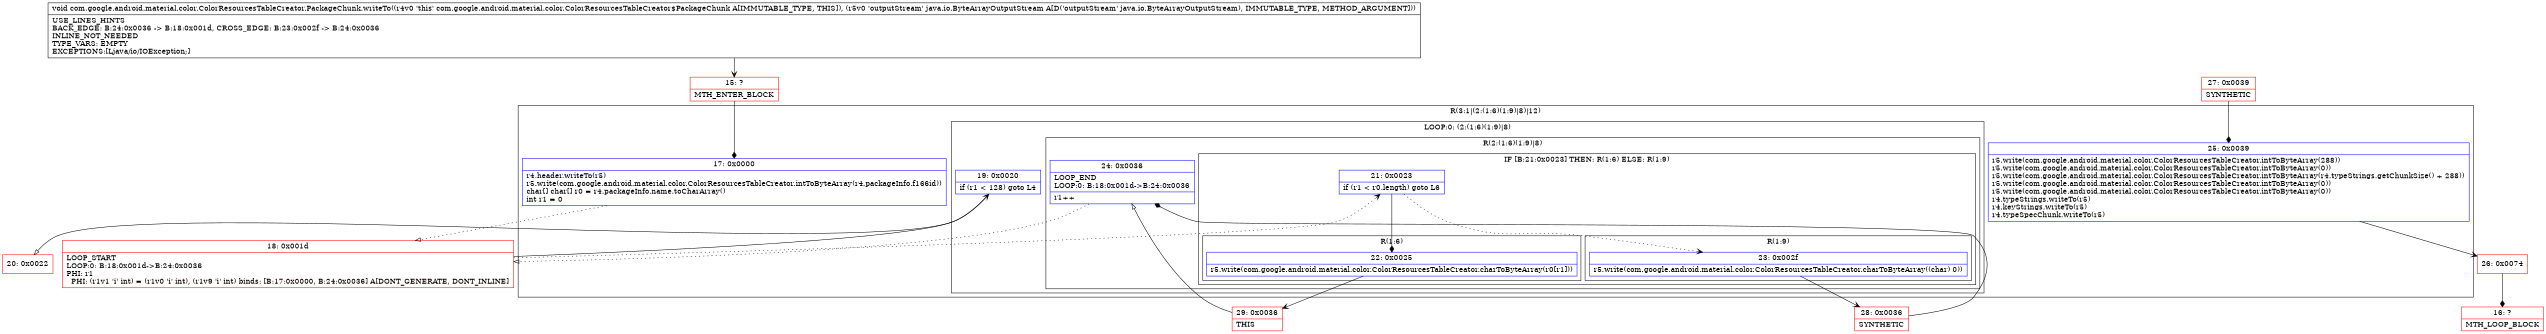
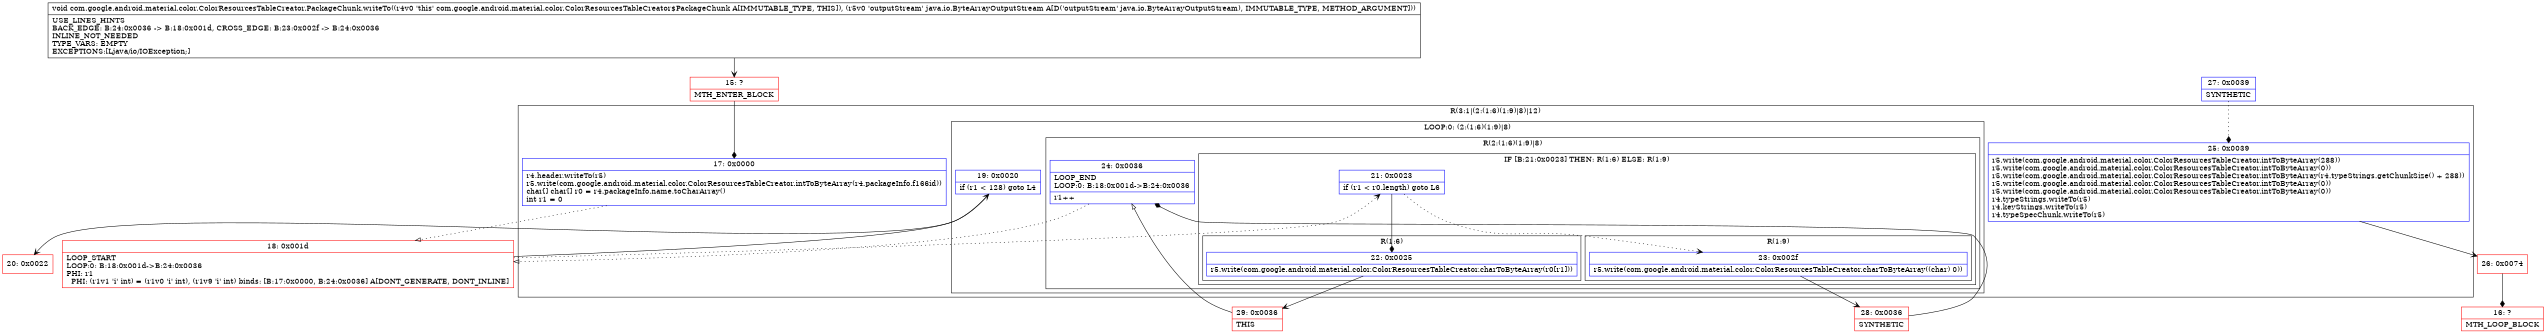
(2229, 89) -> (2229, 89)
(2229, 119) -> (2229, 119)
(540, 229) -> (540, 229)
